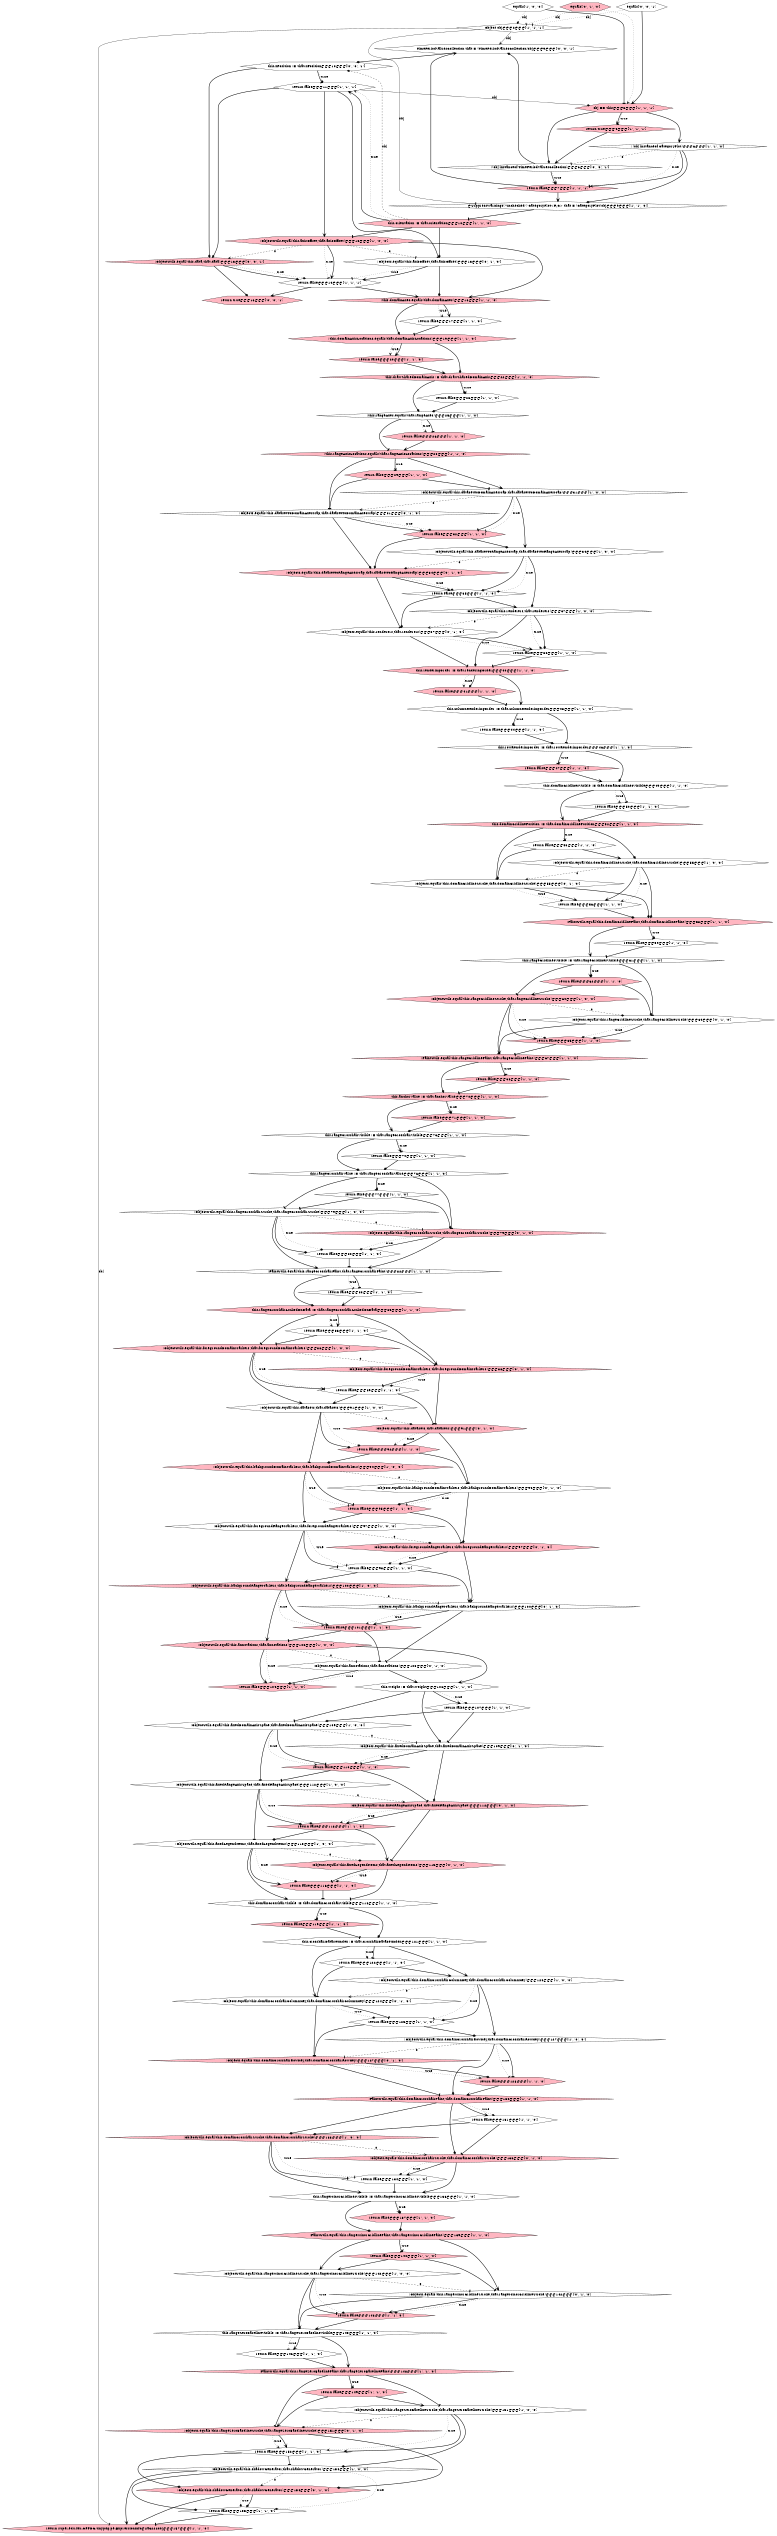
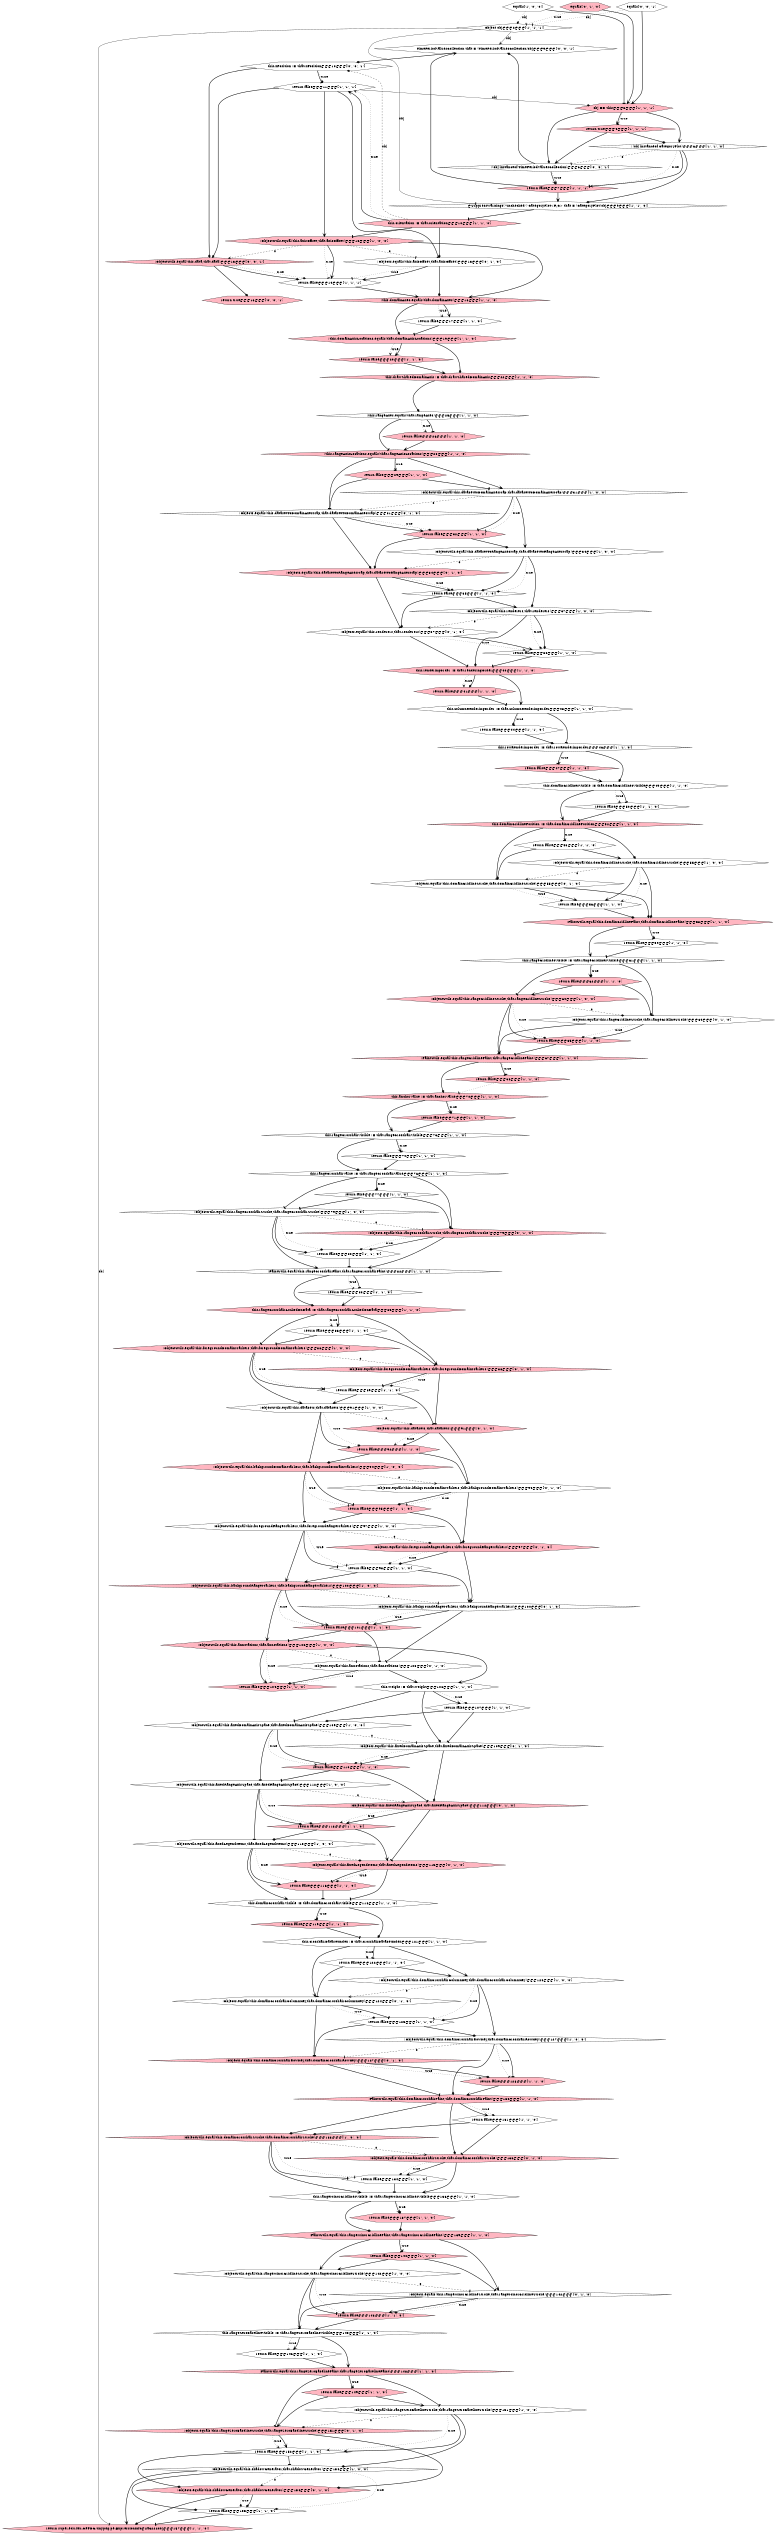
(558, 17) -> (558, 17)
(633, 45) -> (633, 45)
none -> (645, 137)
(292, 291) -> none
(468, 398) -> none
(478, 1088) -> (478, 1088)
